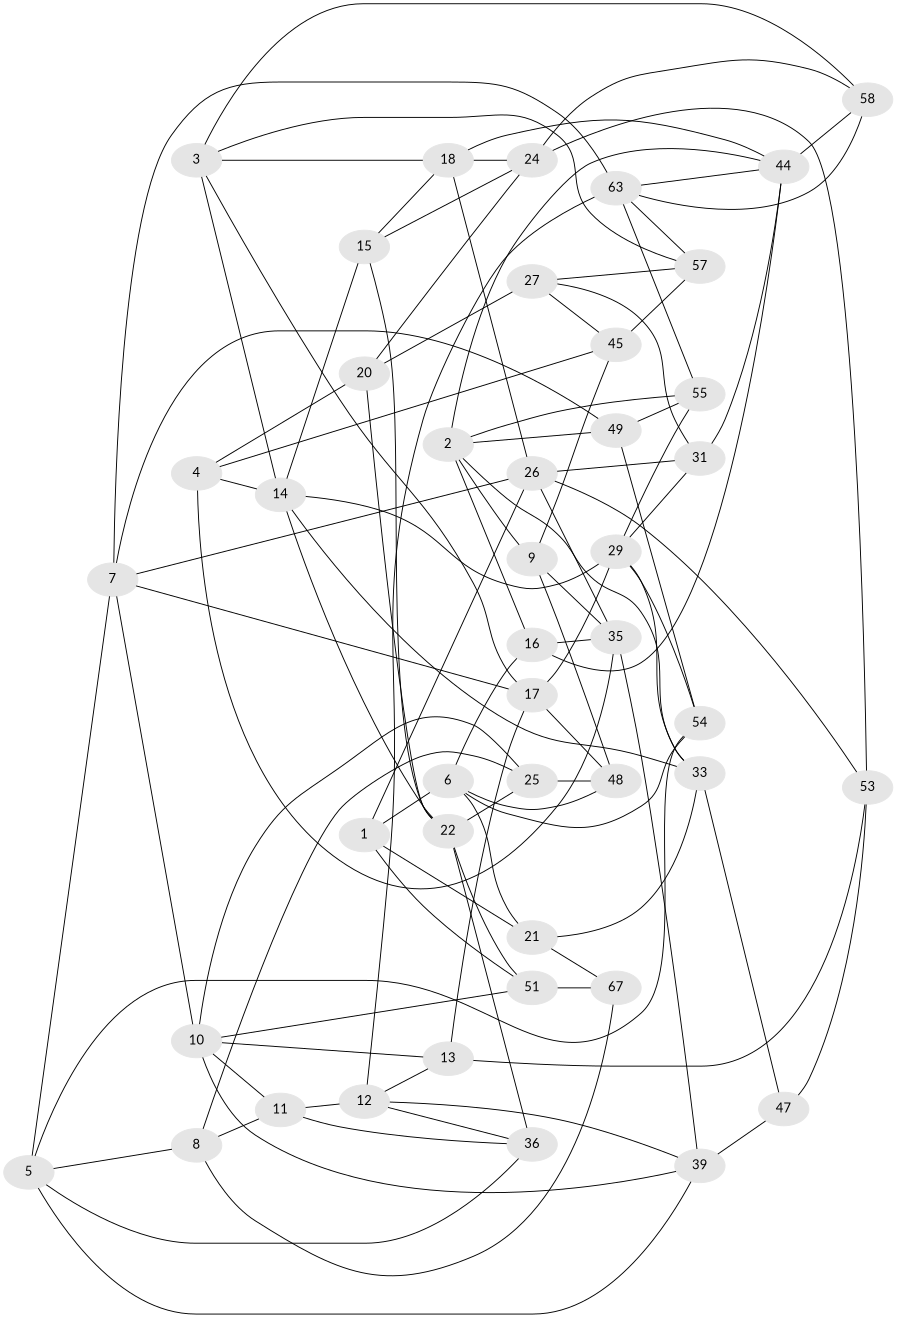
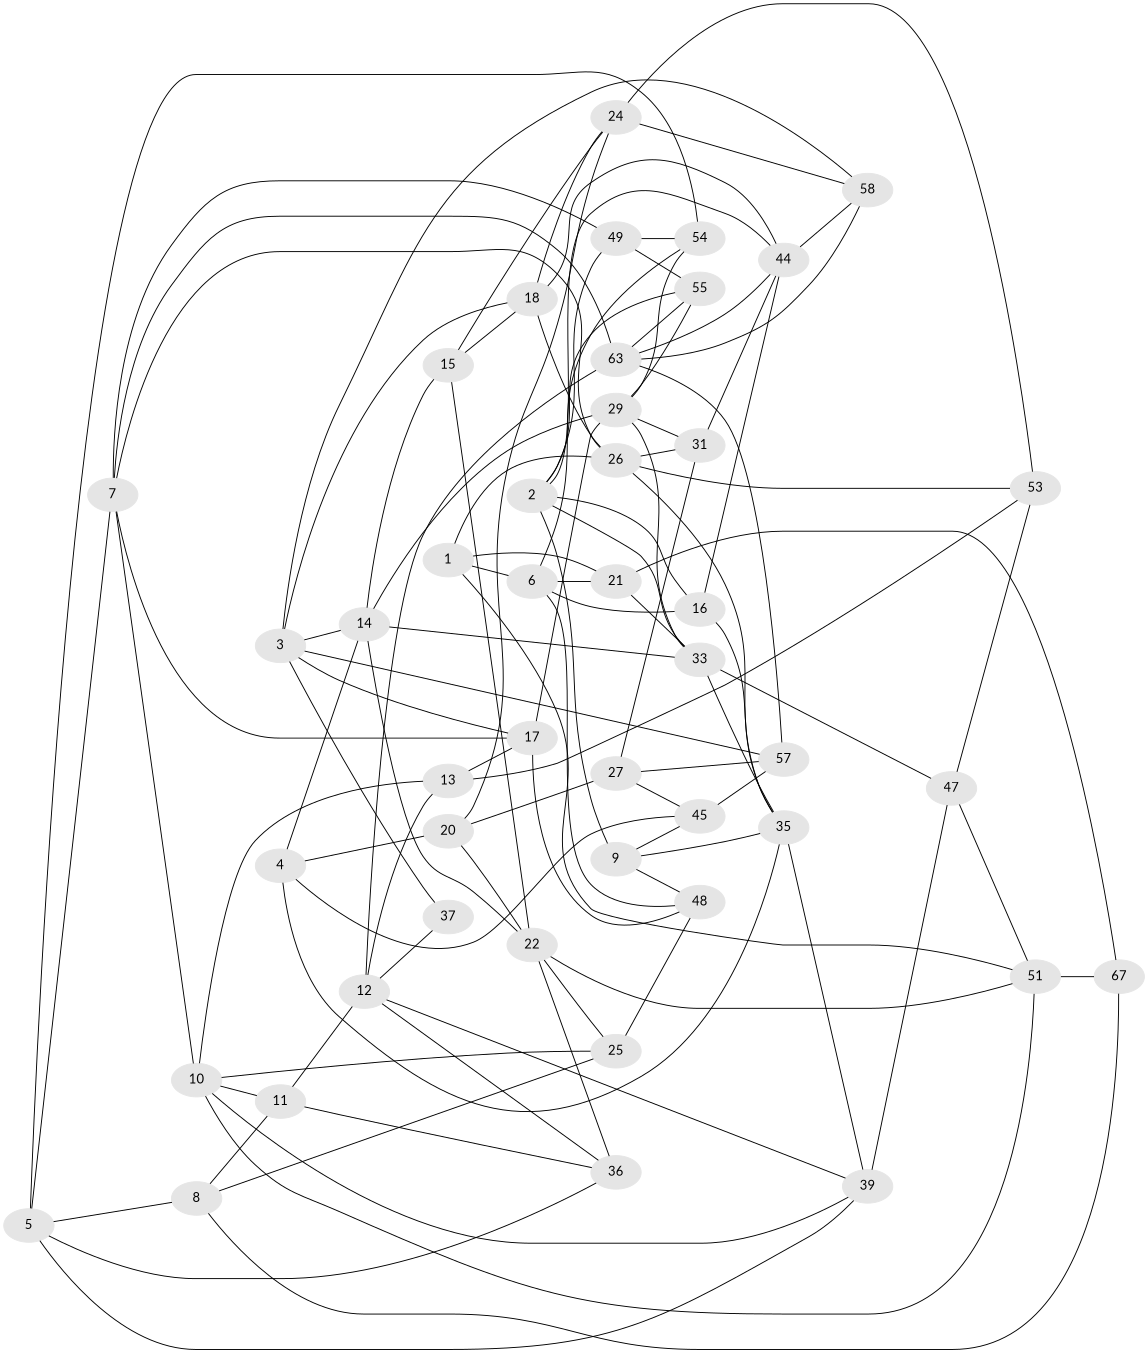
none -> (737, 741)
none -> (993, 883)
none -> (448, 917)
